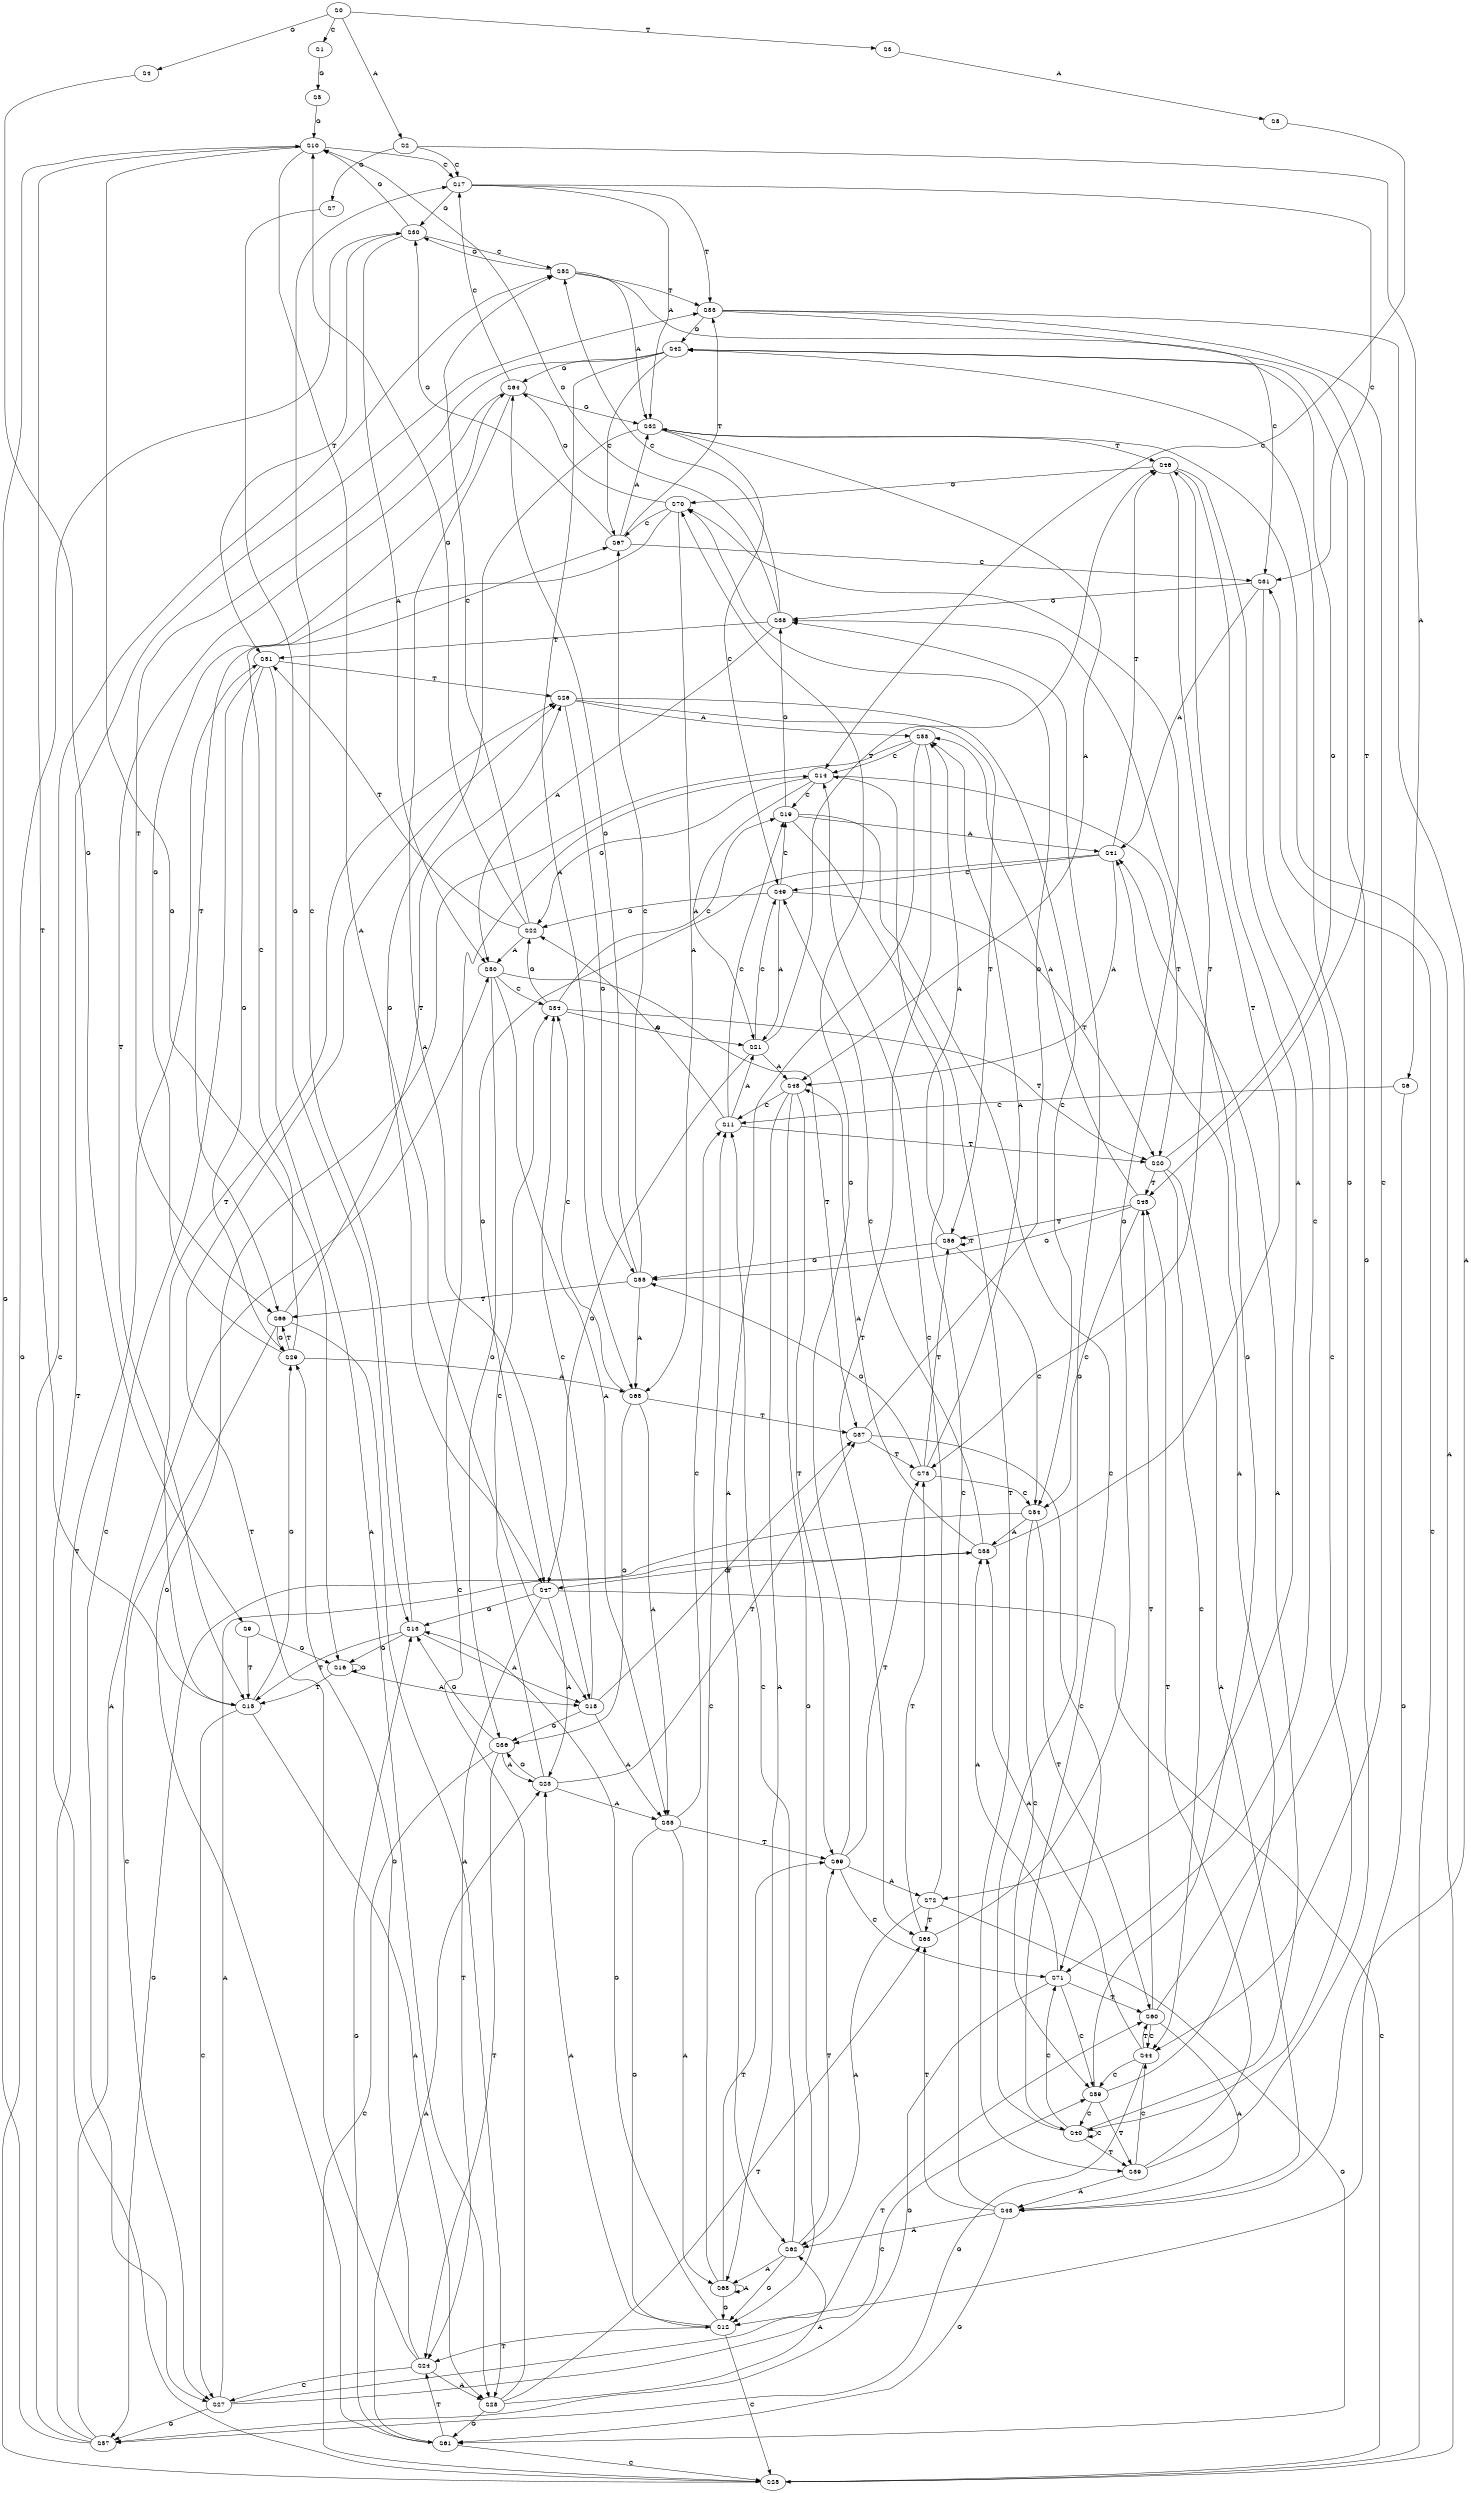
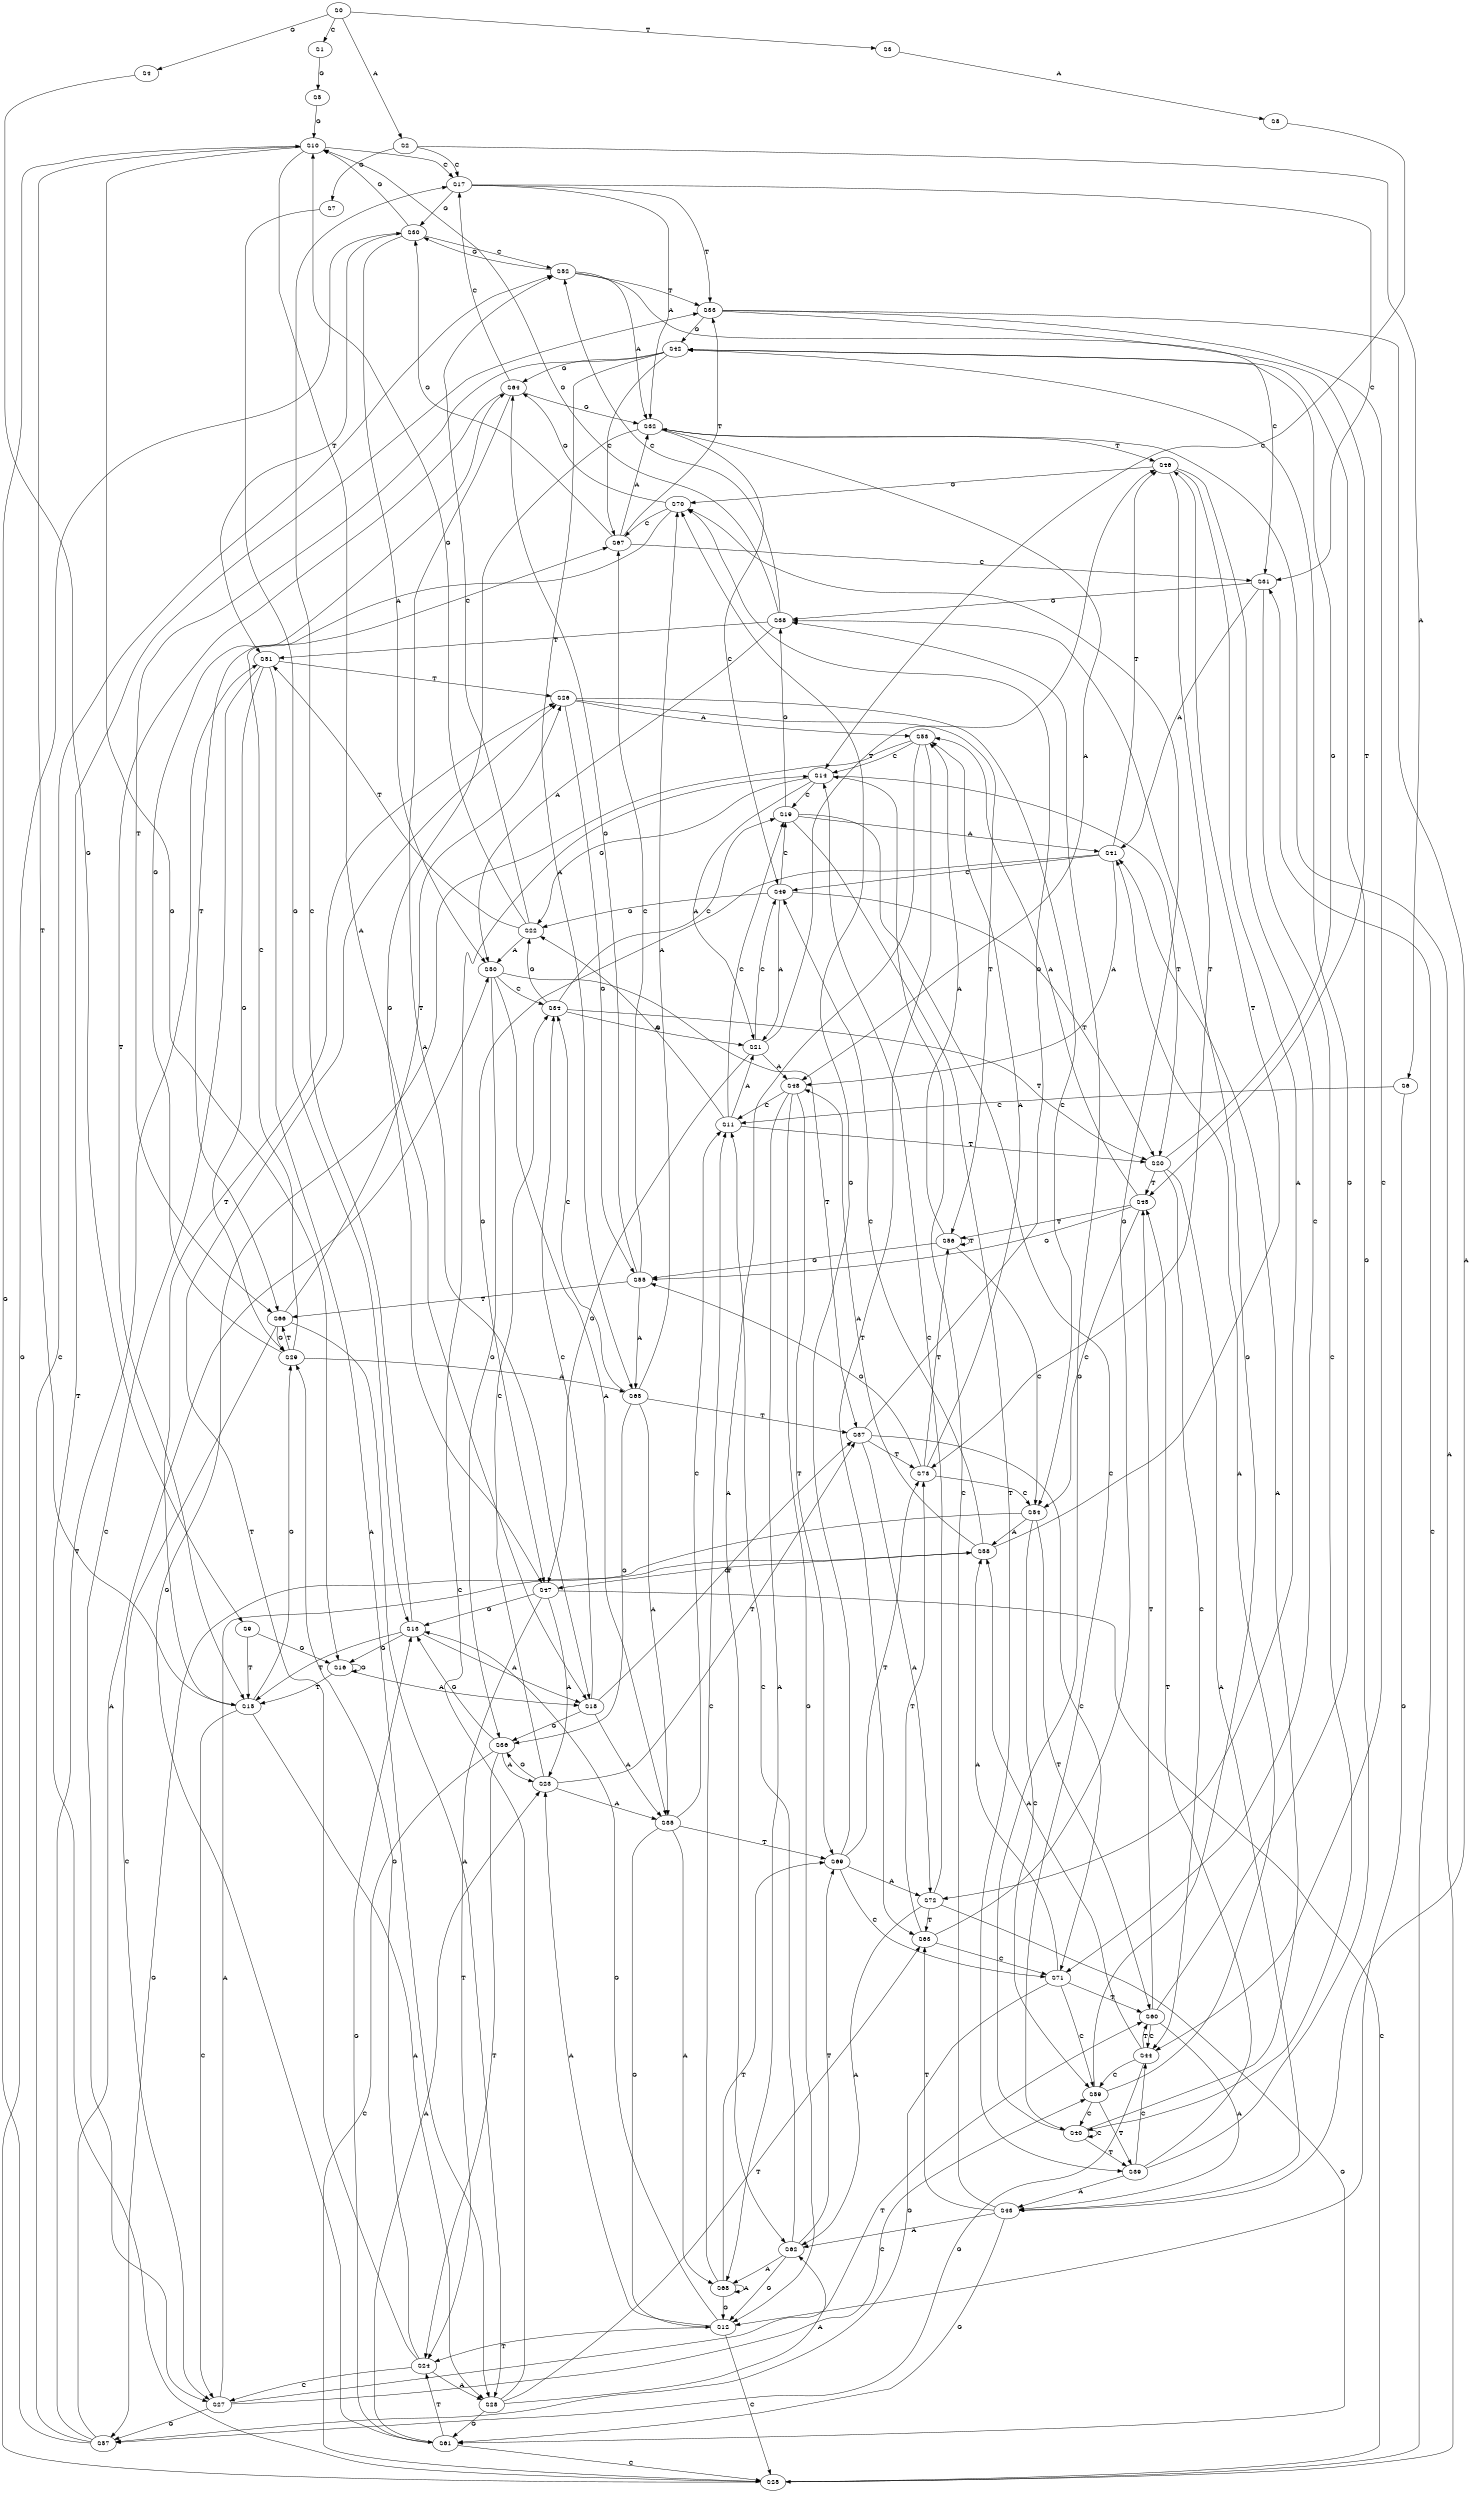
(692, 956) -> (660, 955)
none -> (910, 1663)
(1046, 2062) -> (989, 1958)
